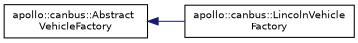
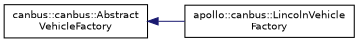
(76, 21) -> (76, 21)
